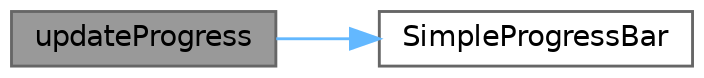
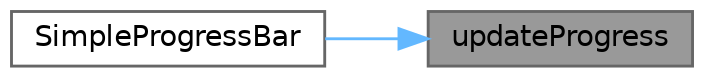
(313, 39) -> (362, 39)
